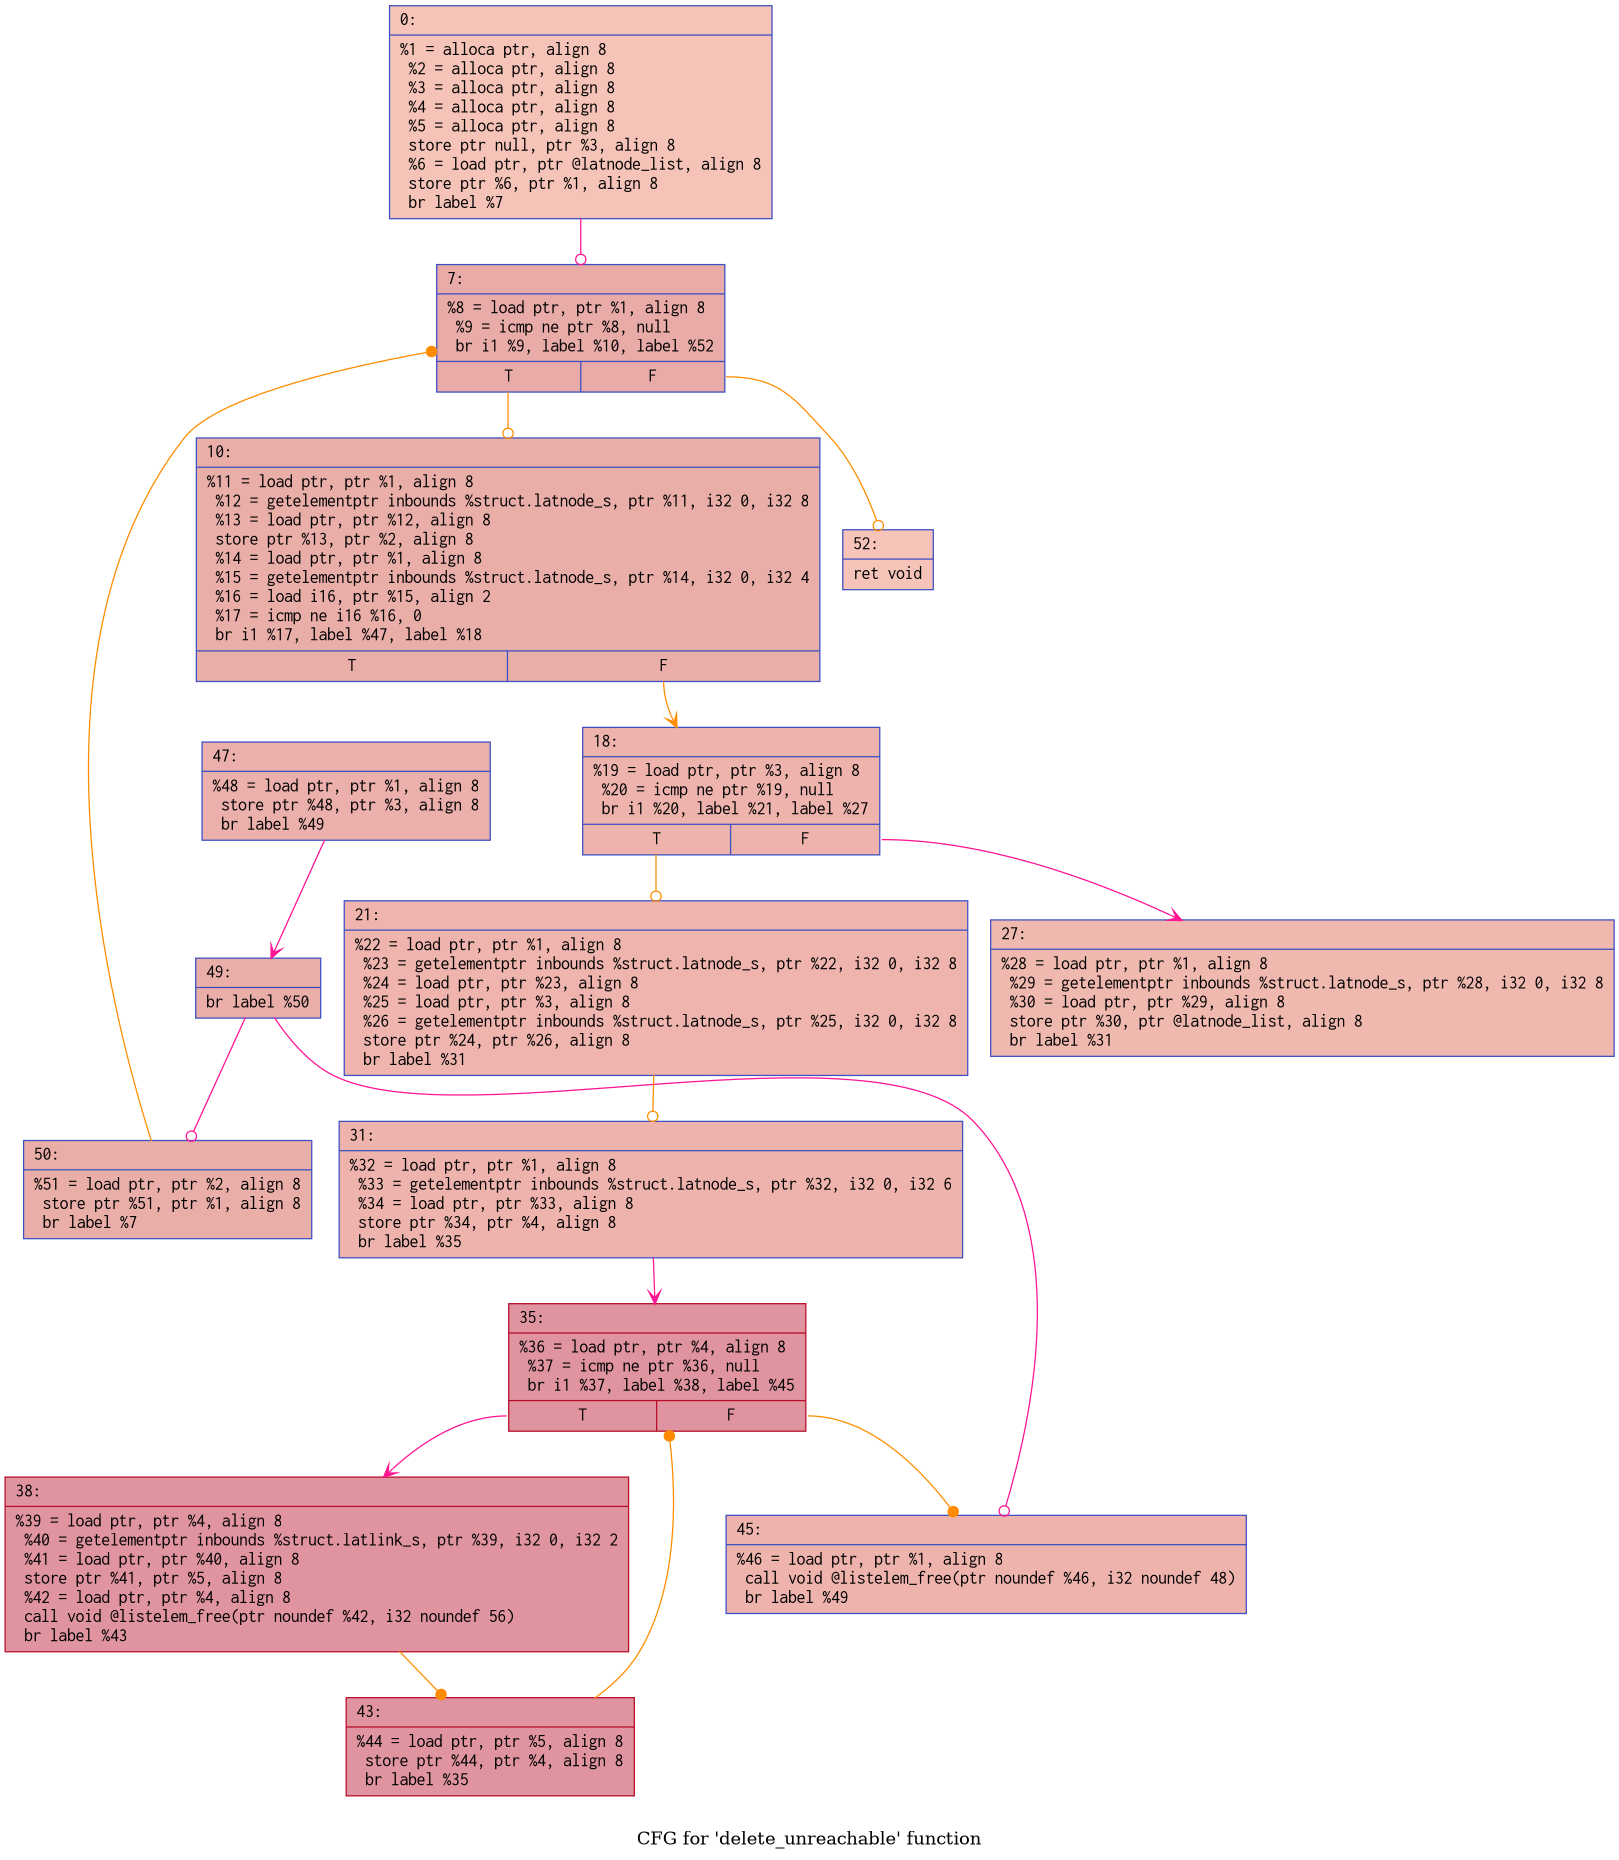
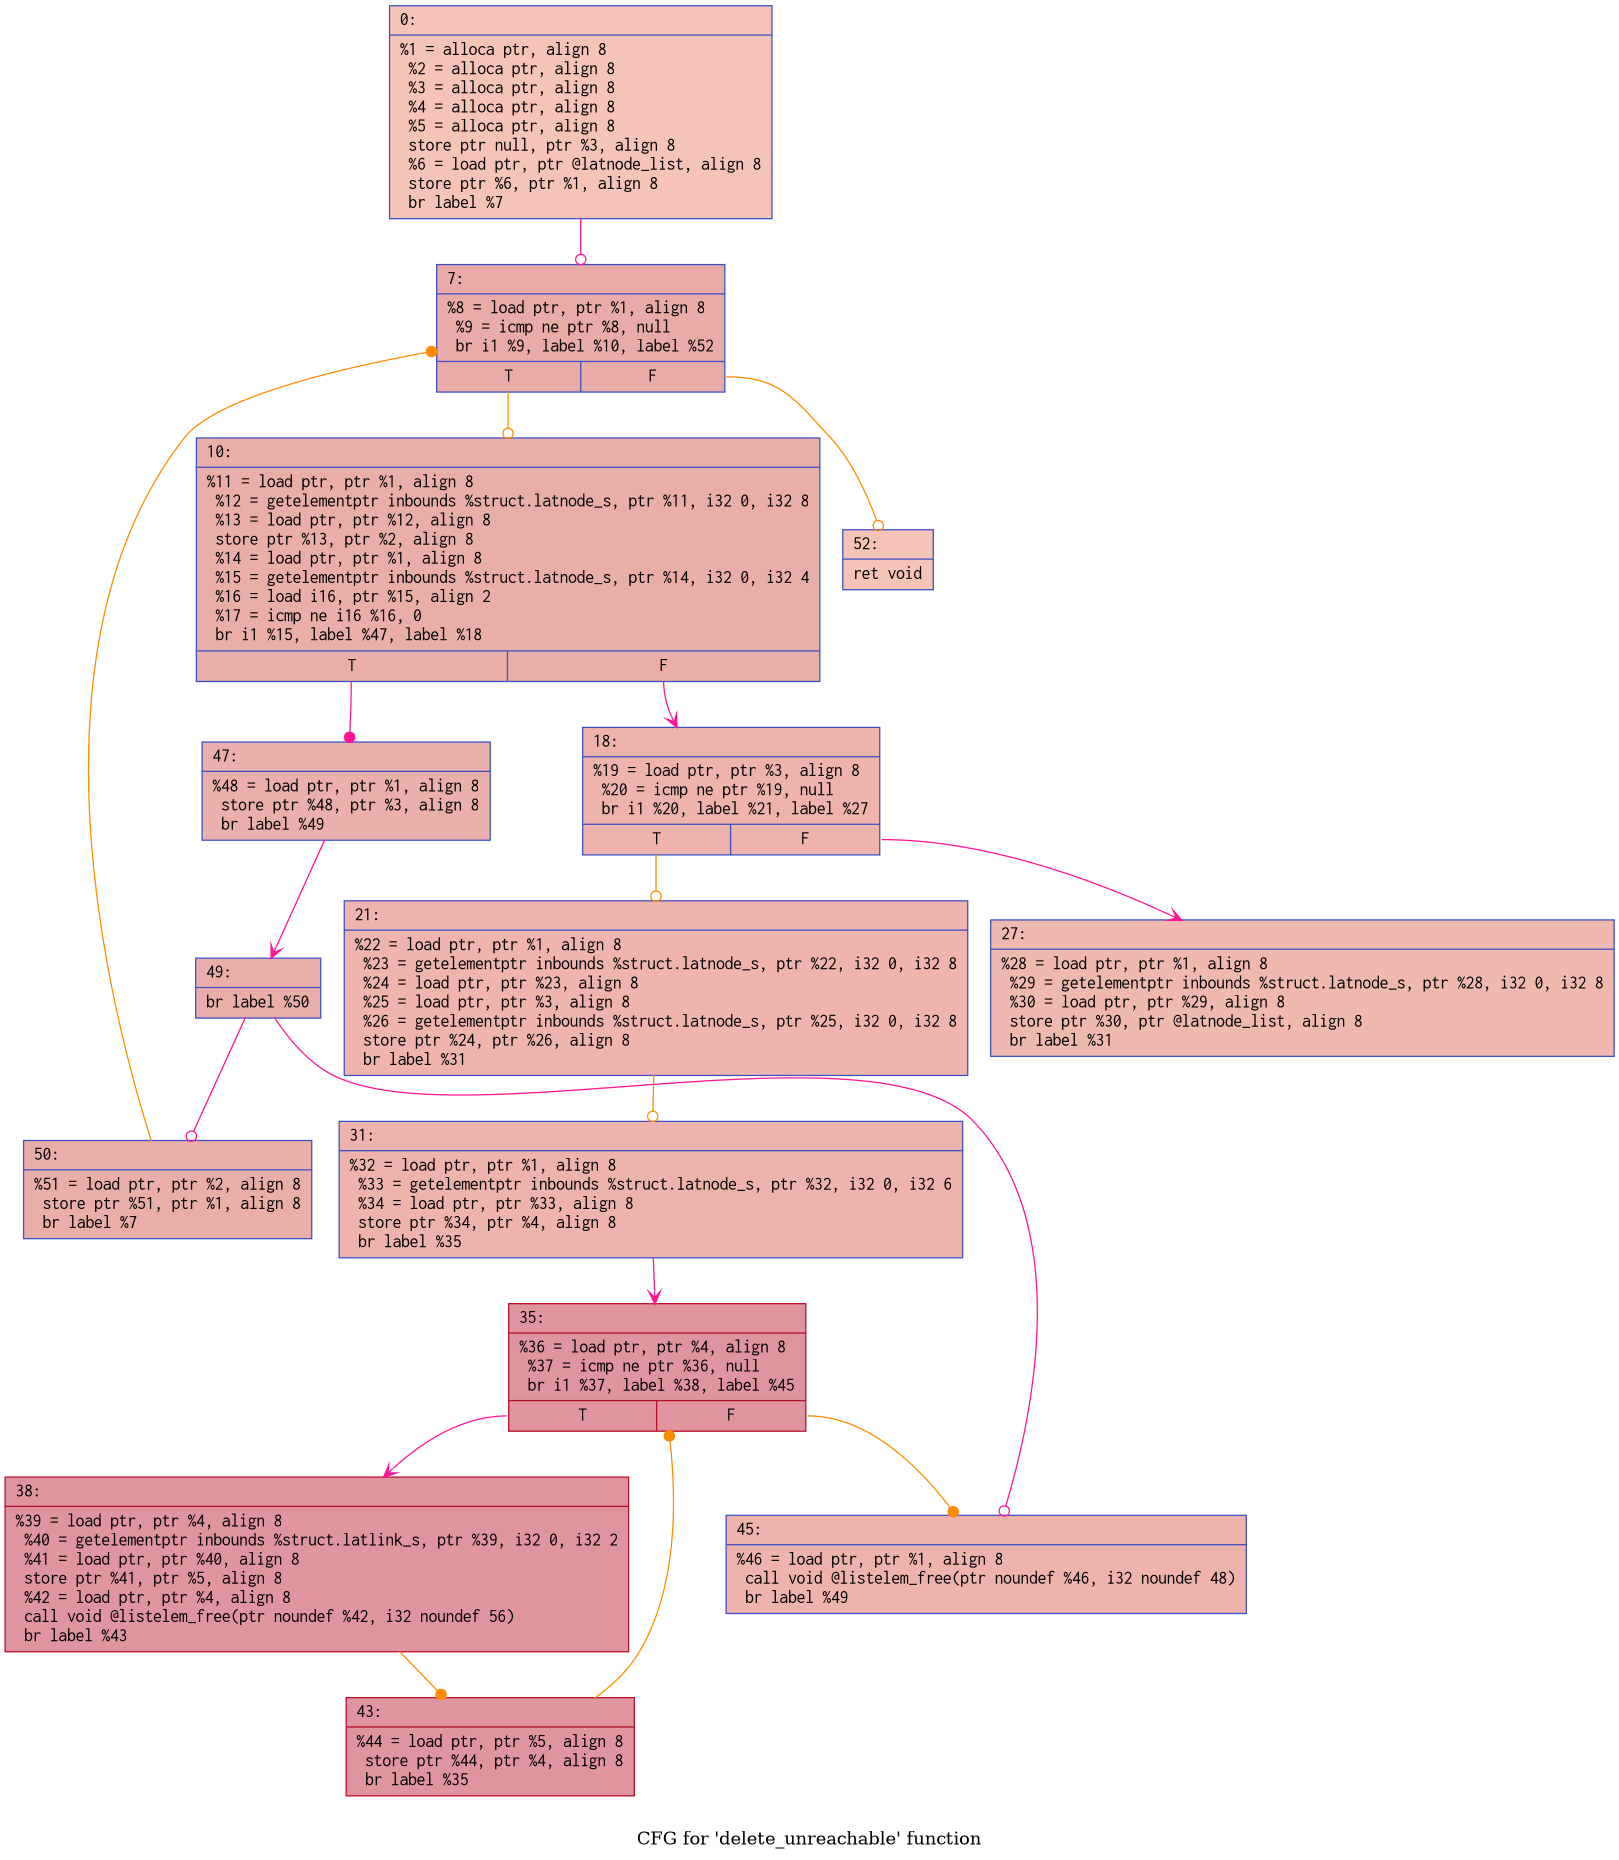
(345, 635) -> (345, 635)
(666, 699) -> (666, 699)
none -> (351, 707)
